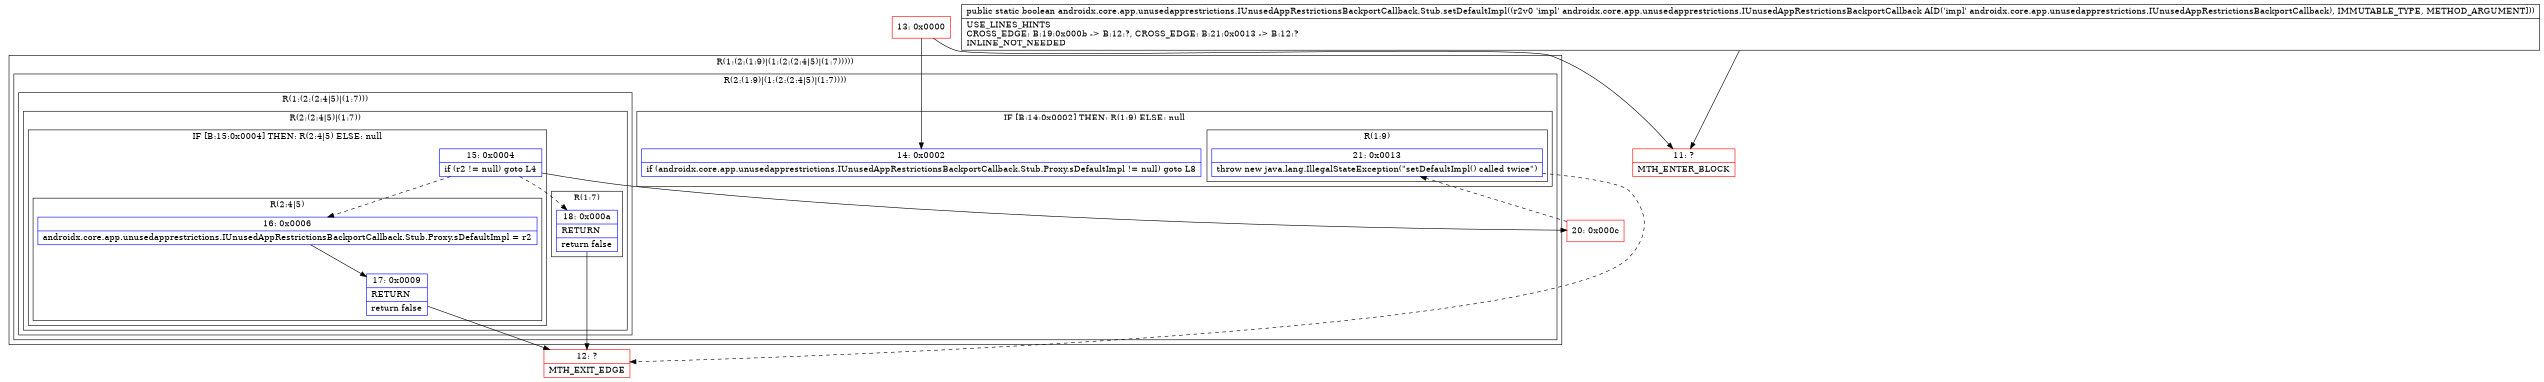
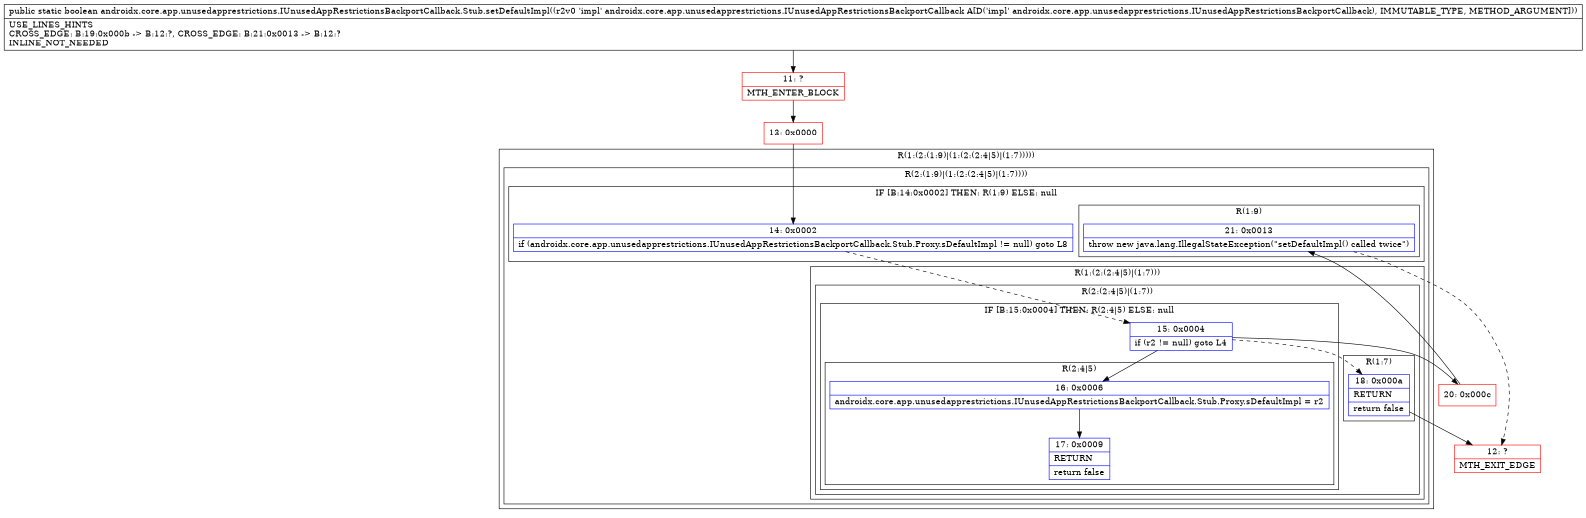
(1334, 52) -> (793, 108)
(398, 194) -> (1129, 366)
(1497, 200) -> (1395, 309)
none -> (999, 290)
(457, 317) -> none
